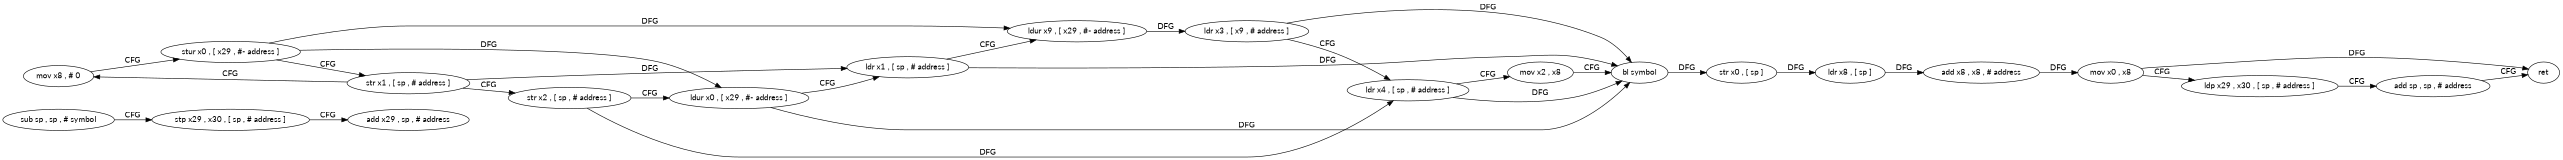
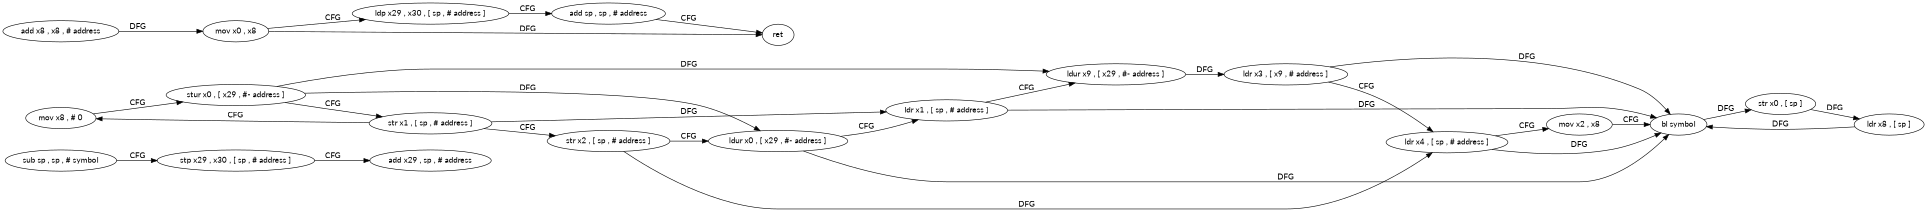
(1901, 73) -> (1784, 129)
